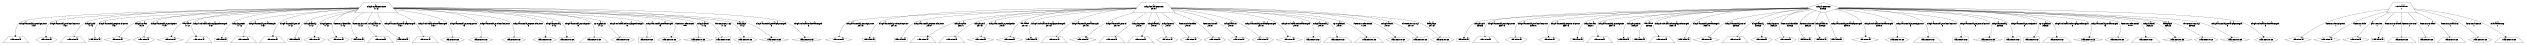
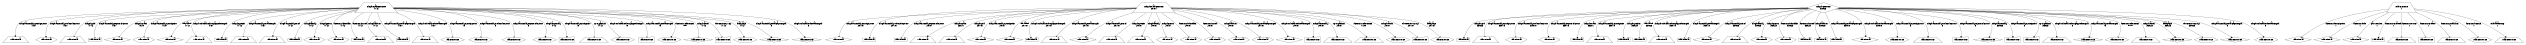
(2402, 8) -> (2402, 8)
